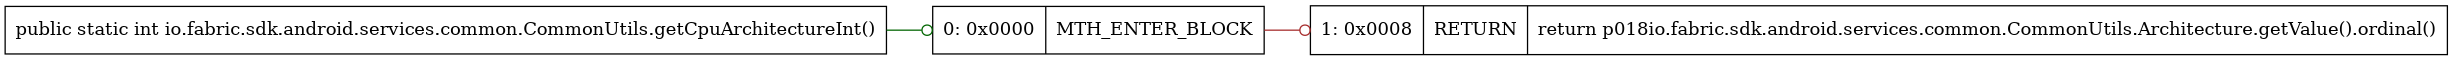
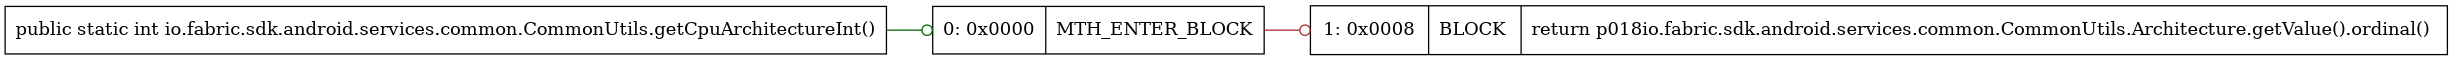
(1476, 30) -> (1472, 30)
